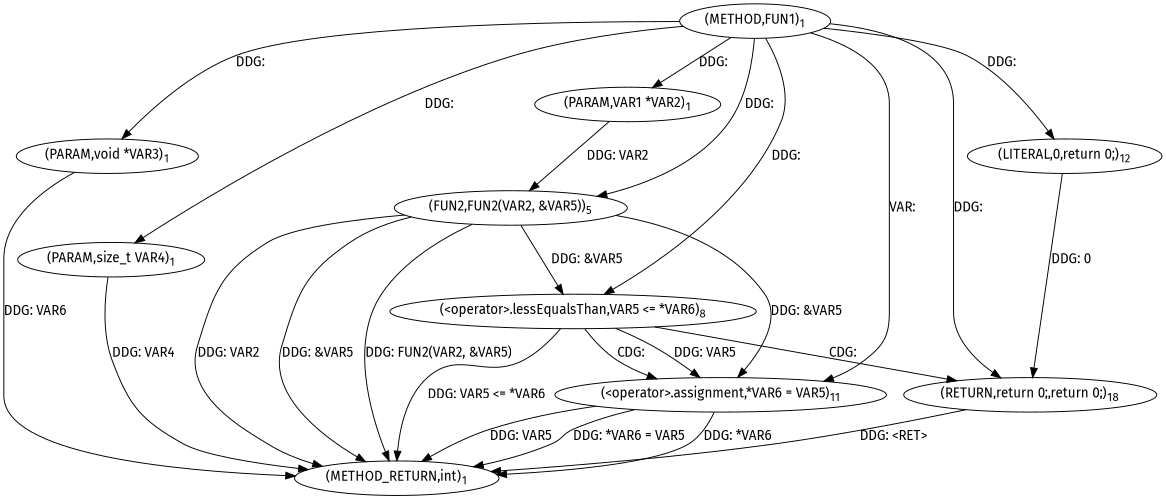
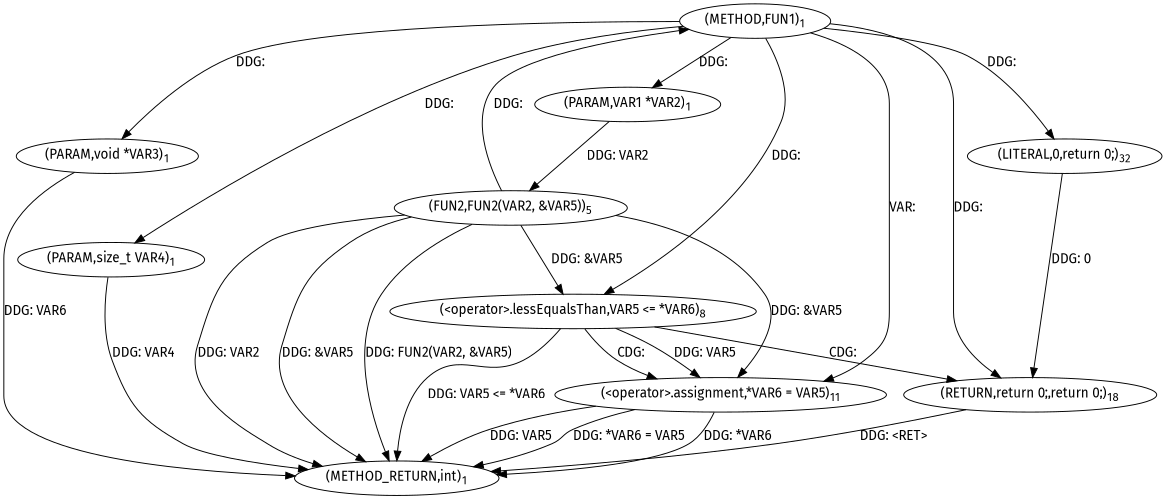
(710, 143) -> (530, 64)
(1126, 155) -> (1126, 155)
